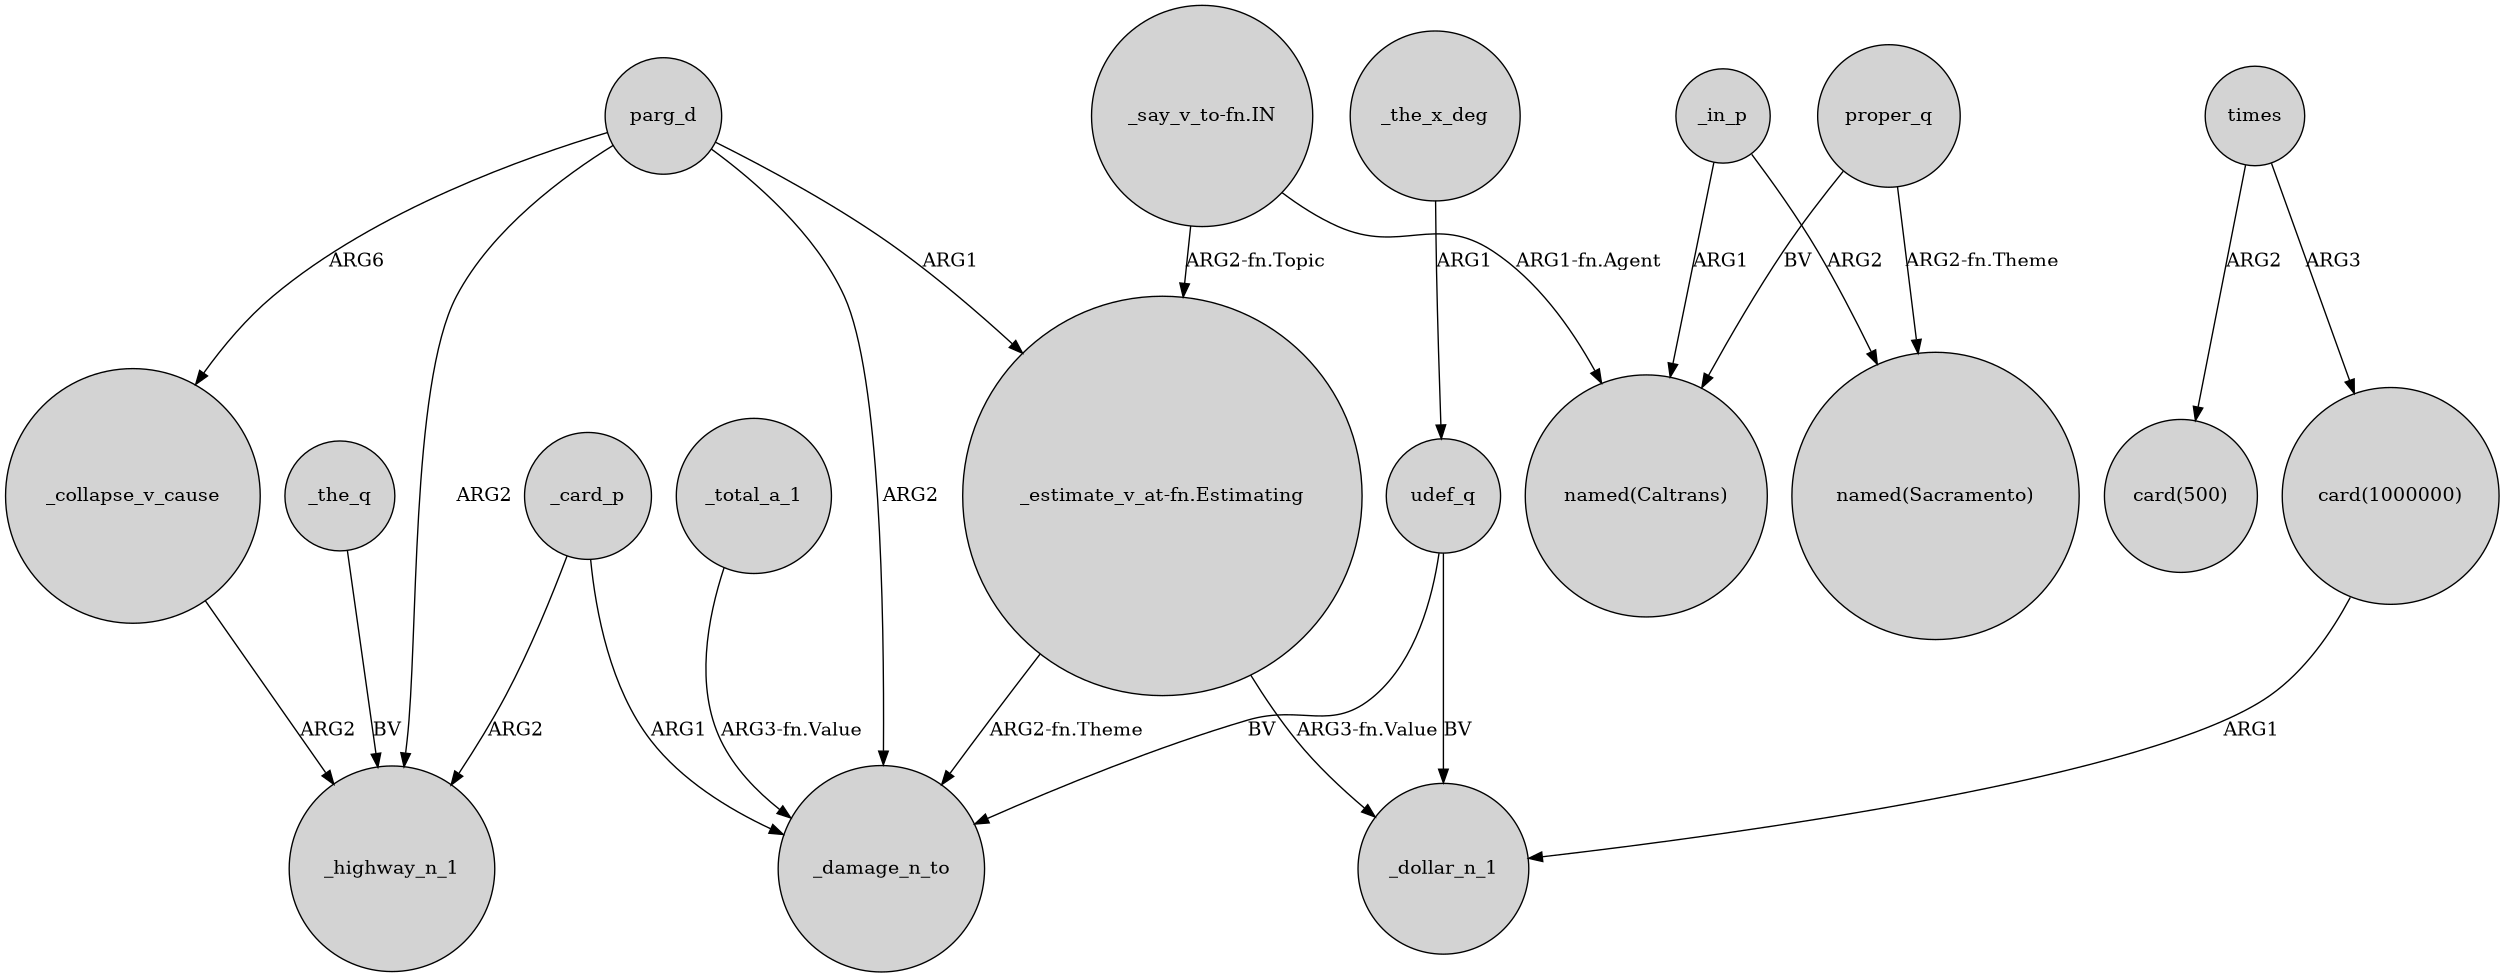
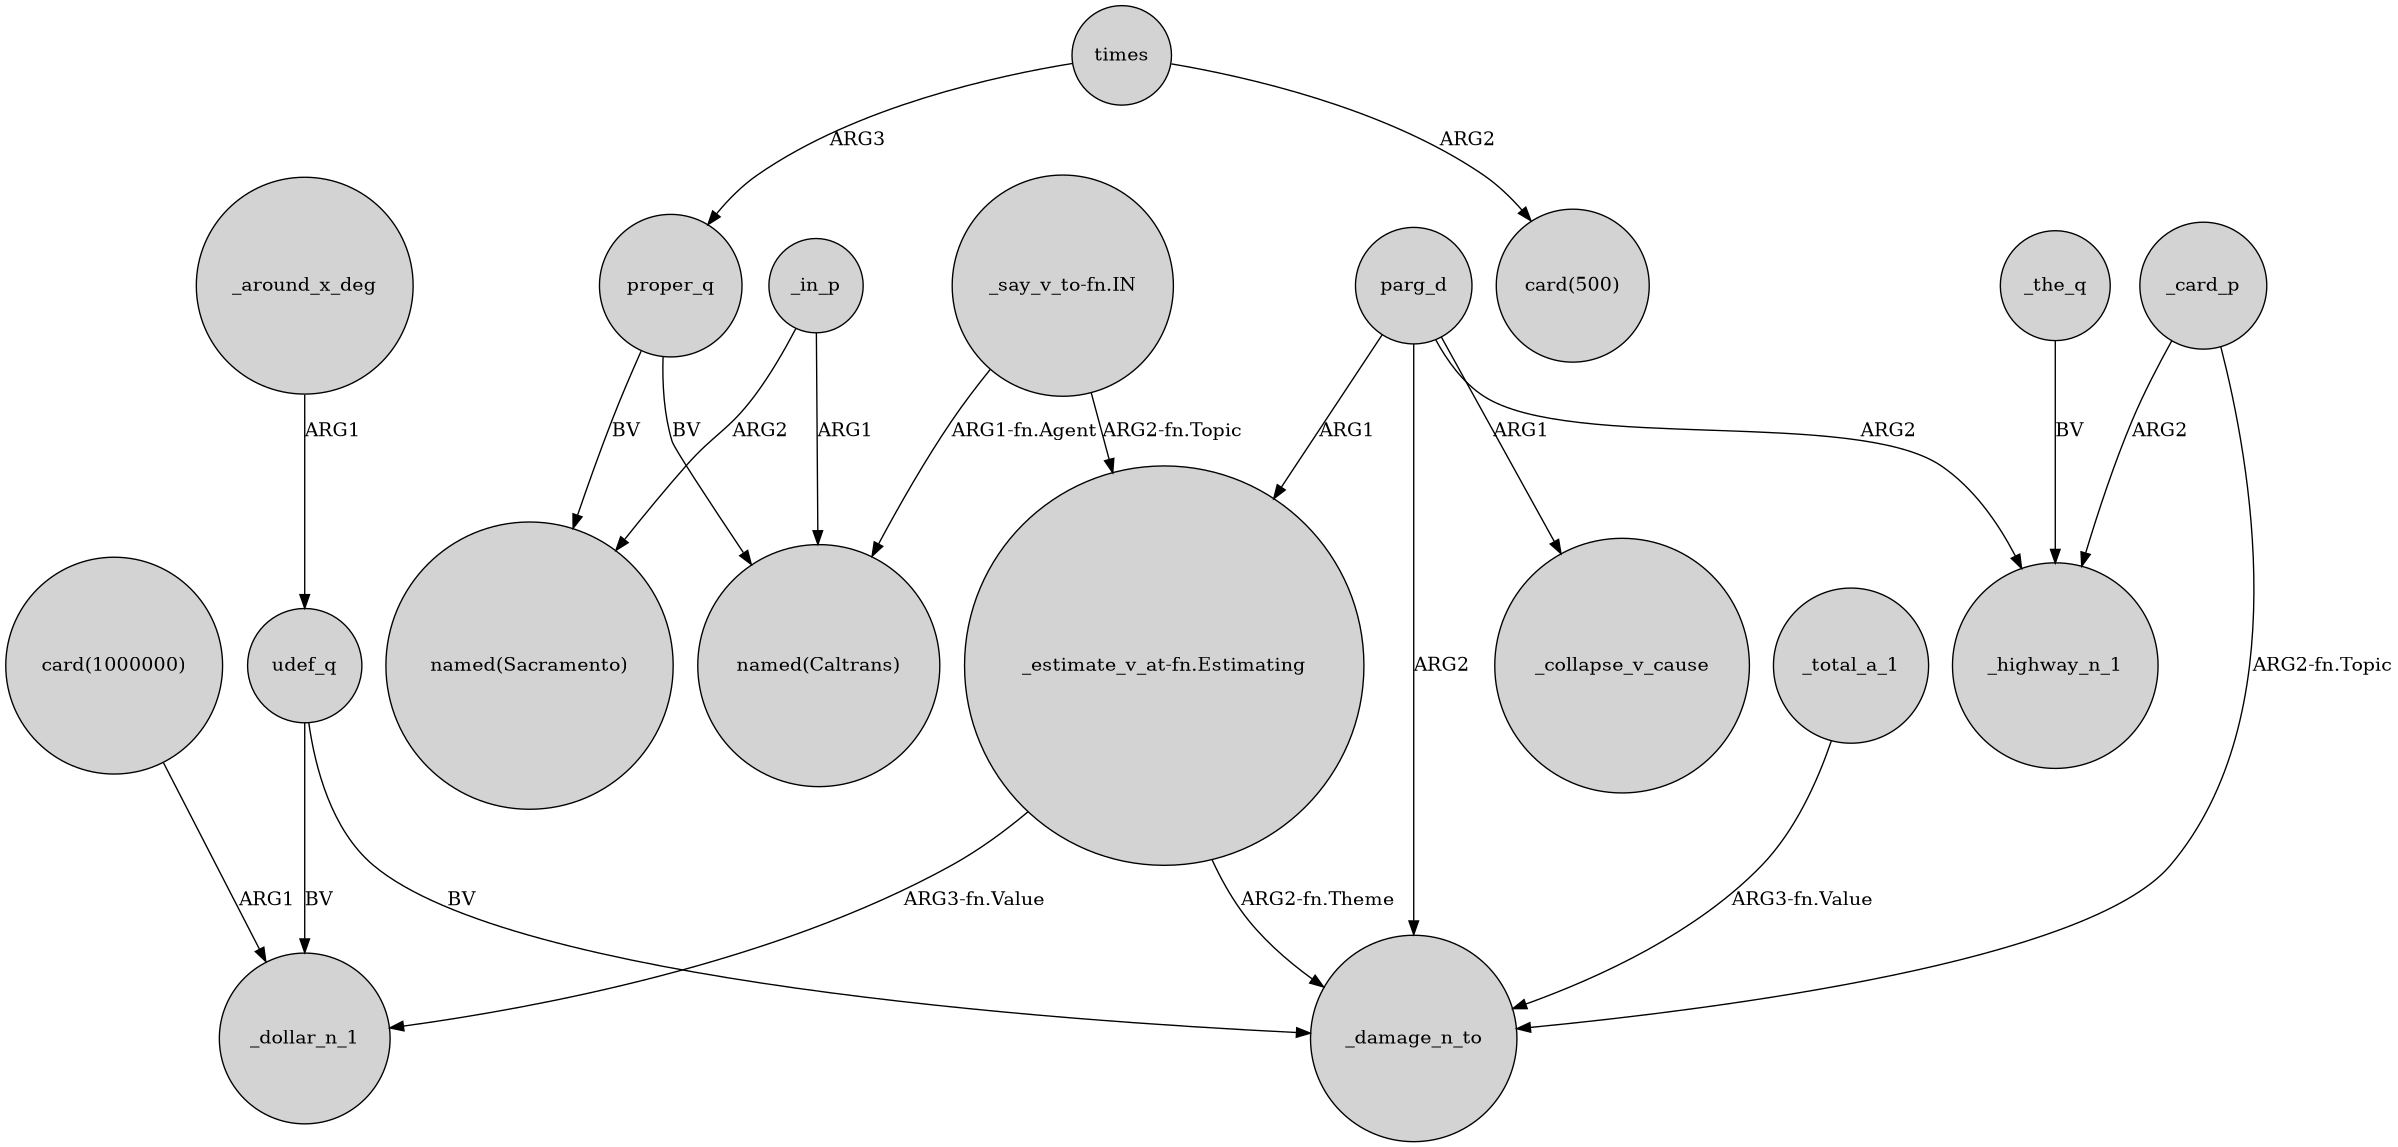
(1435, 116) -> (305, 286)
(357, 261) -> (1521, 431)
(1982, 261) -> (626, 431)
(2311, 272) -> (882, 112)
(266, 687) -> none
(679, 730) -> (2323, 666)
